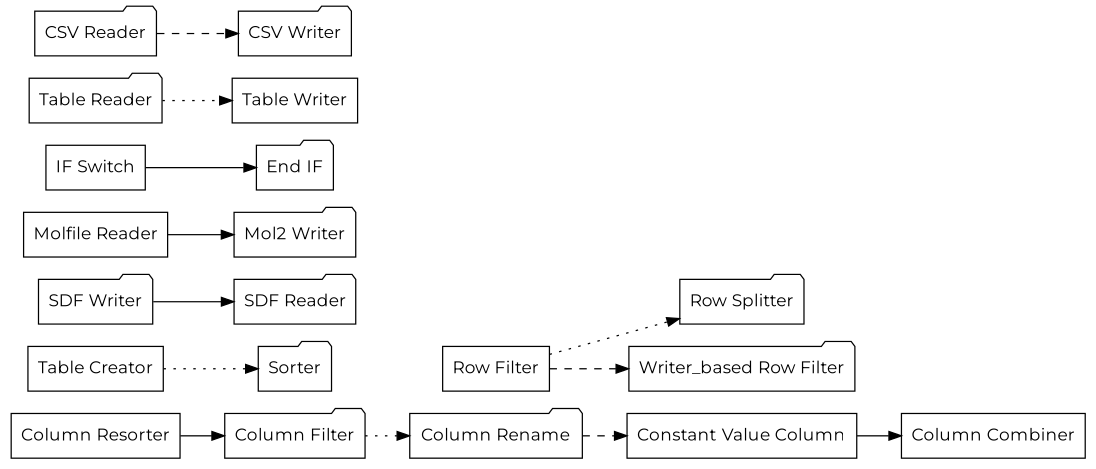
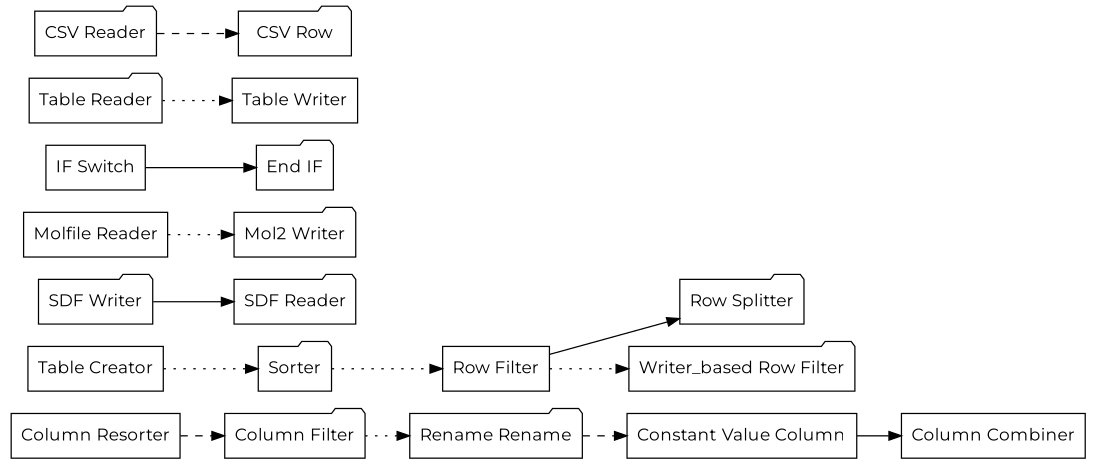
(295, 34) -> (295, 34)
(195, 235) -> (195, 235)
(608, 338) -> (608, 338)
none -> (381, 369)
(583, 369) -> (583, 369)
(196, 436) -> (196, 436)
(496, 436) -> (496, 436)
